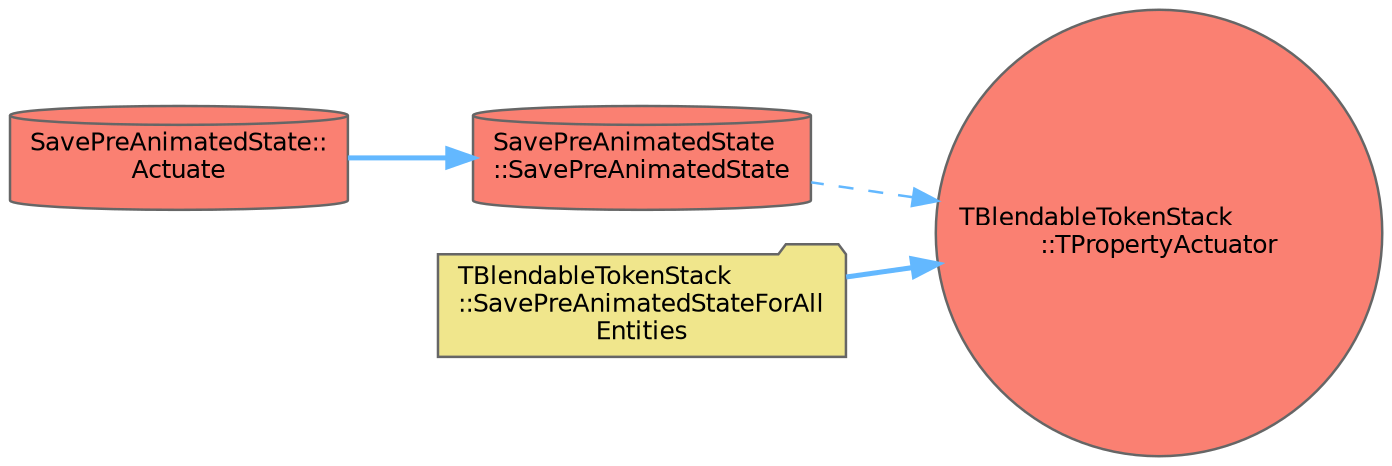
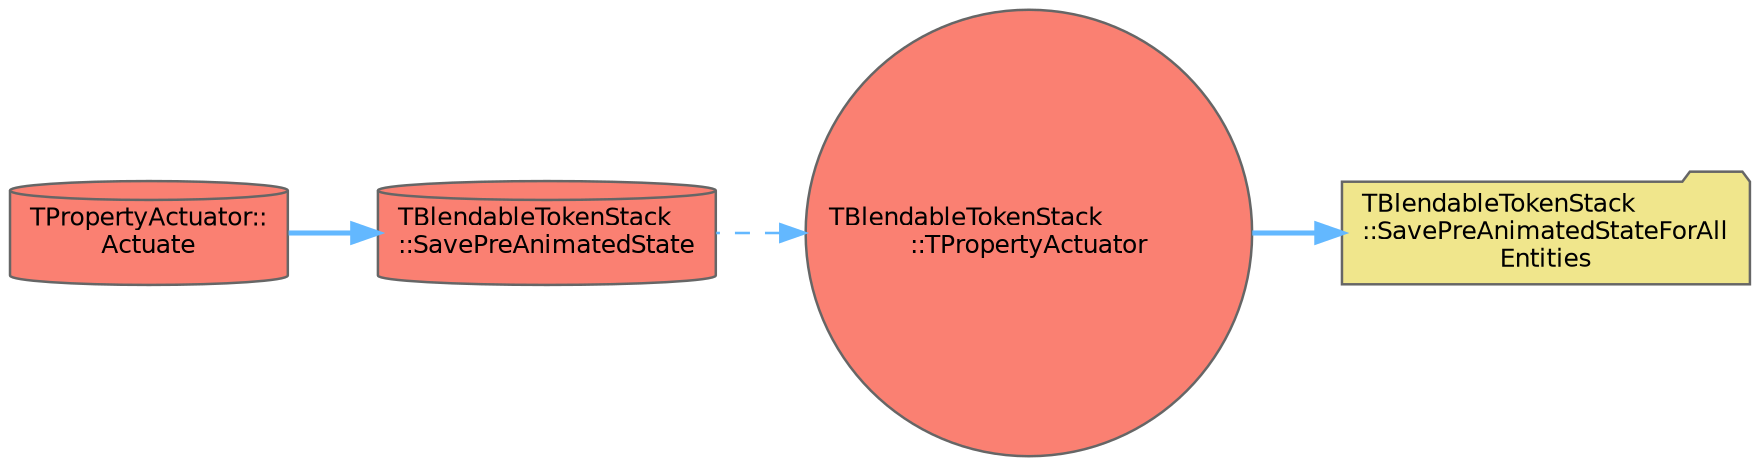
(179, 158) -> (149, 233)
(642, 158) -> (547, 233)
(879, 272) -> (1284, 233)
